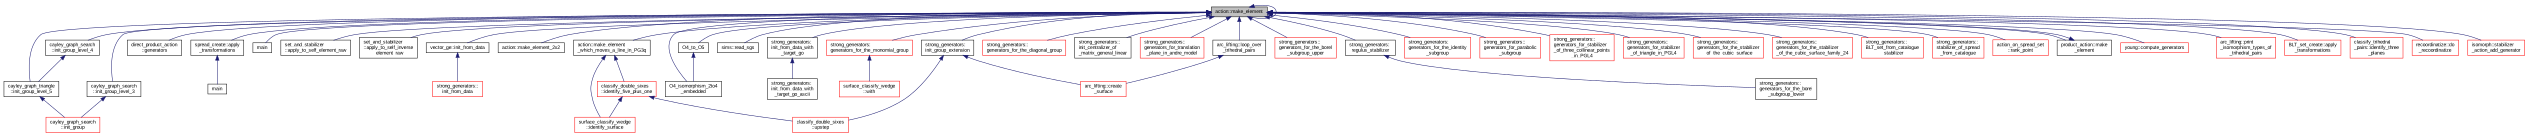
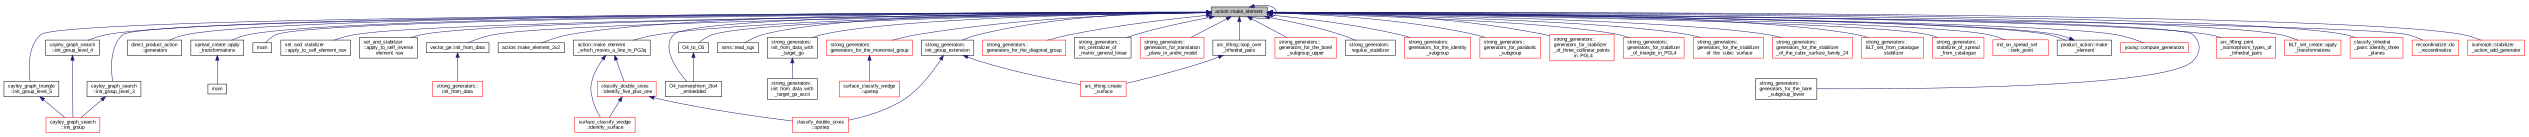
(2021, 48) -> (2021, 48)
(50, 70) -> (73, 89)
(1571, 79) -> (2198, 43)
(869, 89) -> (869, 89)
